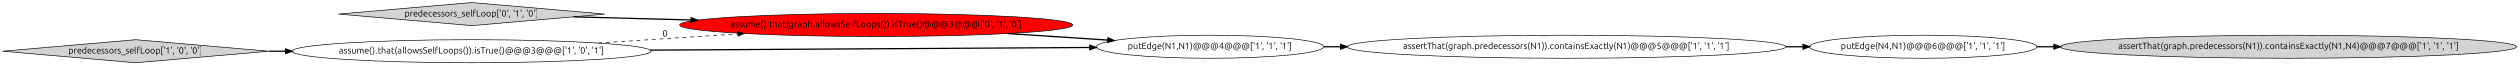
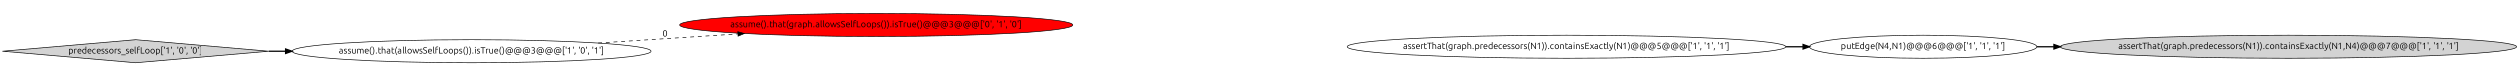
(472, 14) -> none
(1210, 47) -> none
